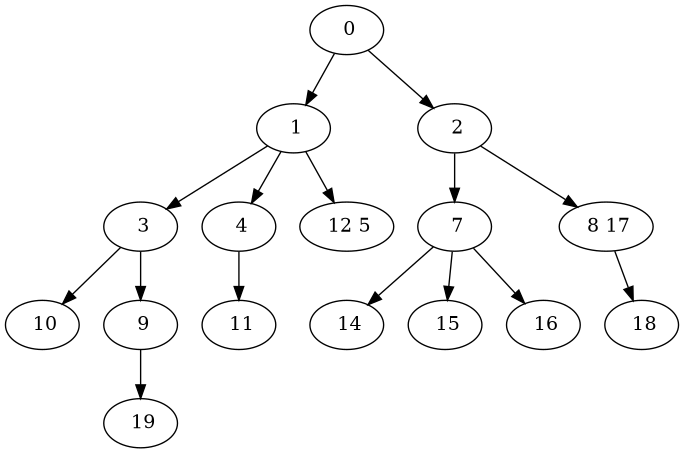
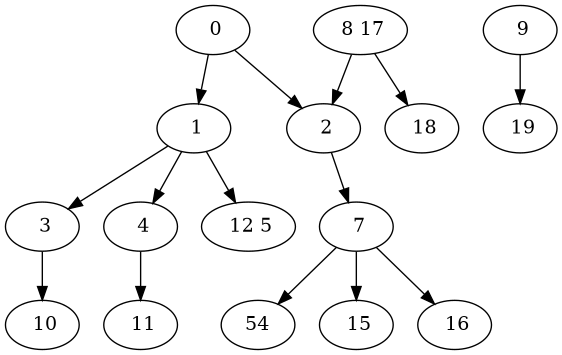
(523, 173) -> (344, 73)
(141, 269) -> none
(347, 325) -> (258, 325)
